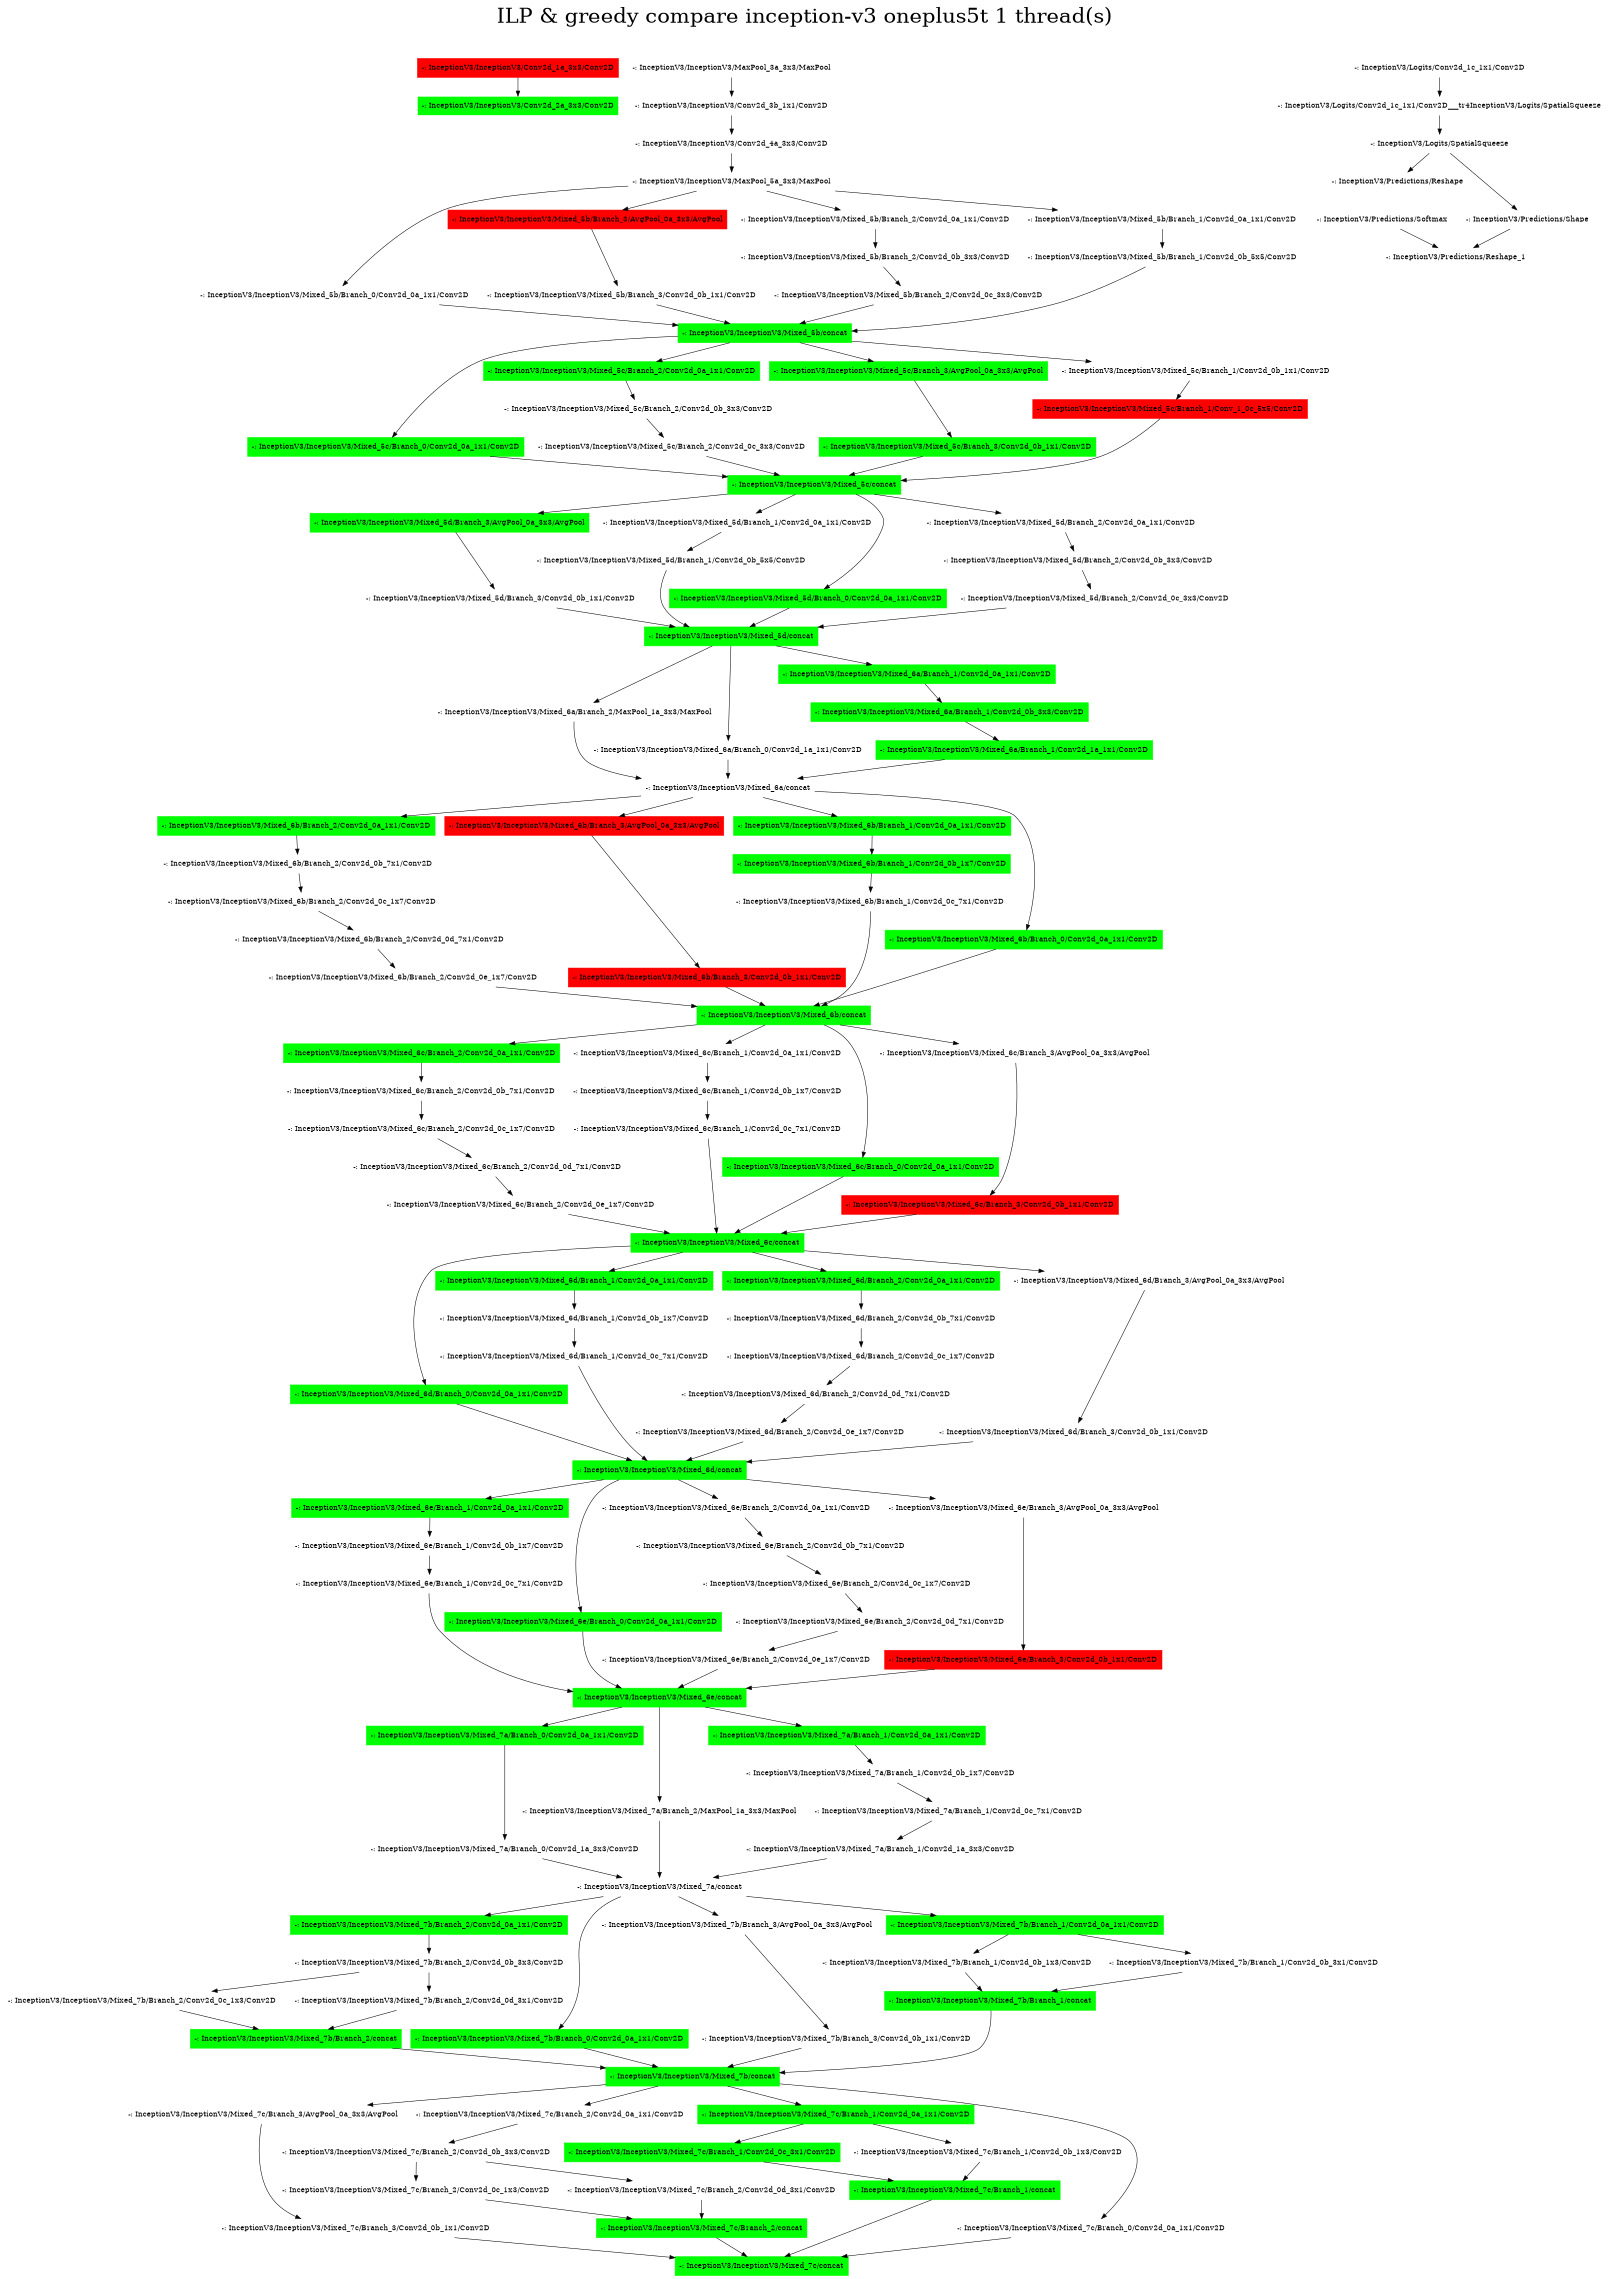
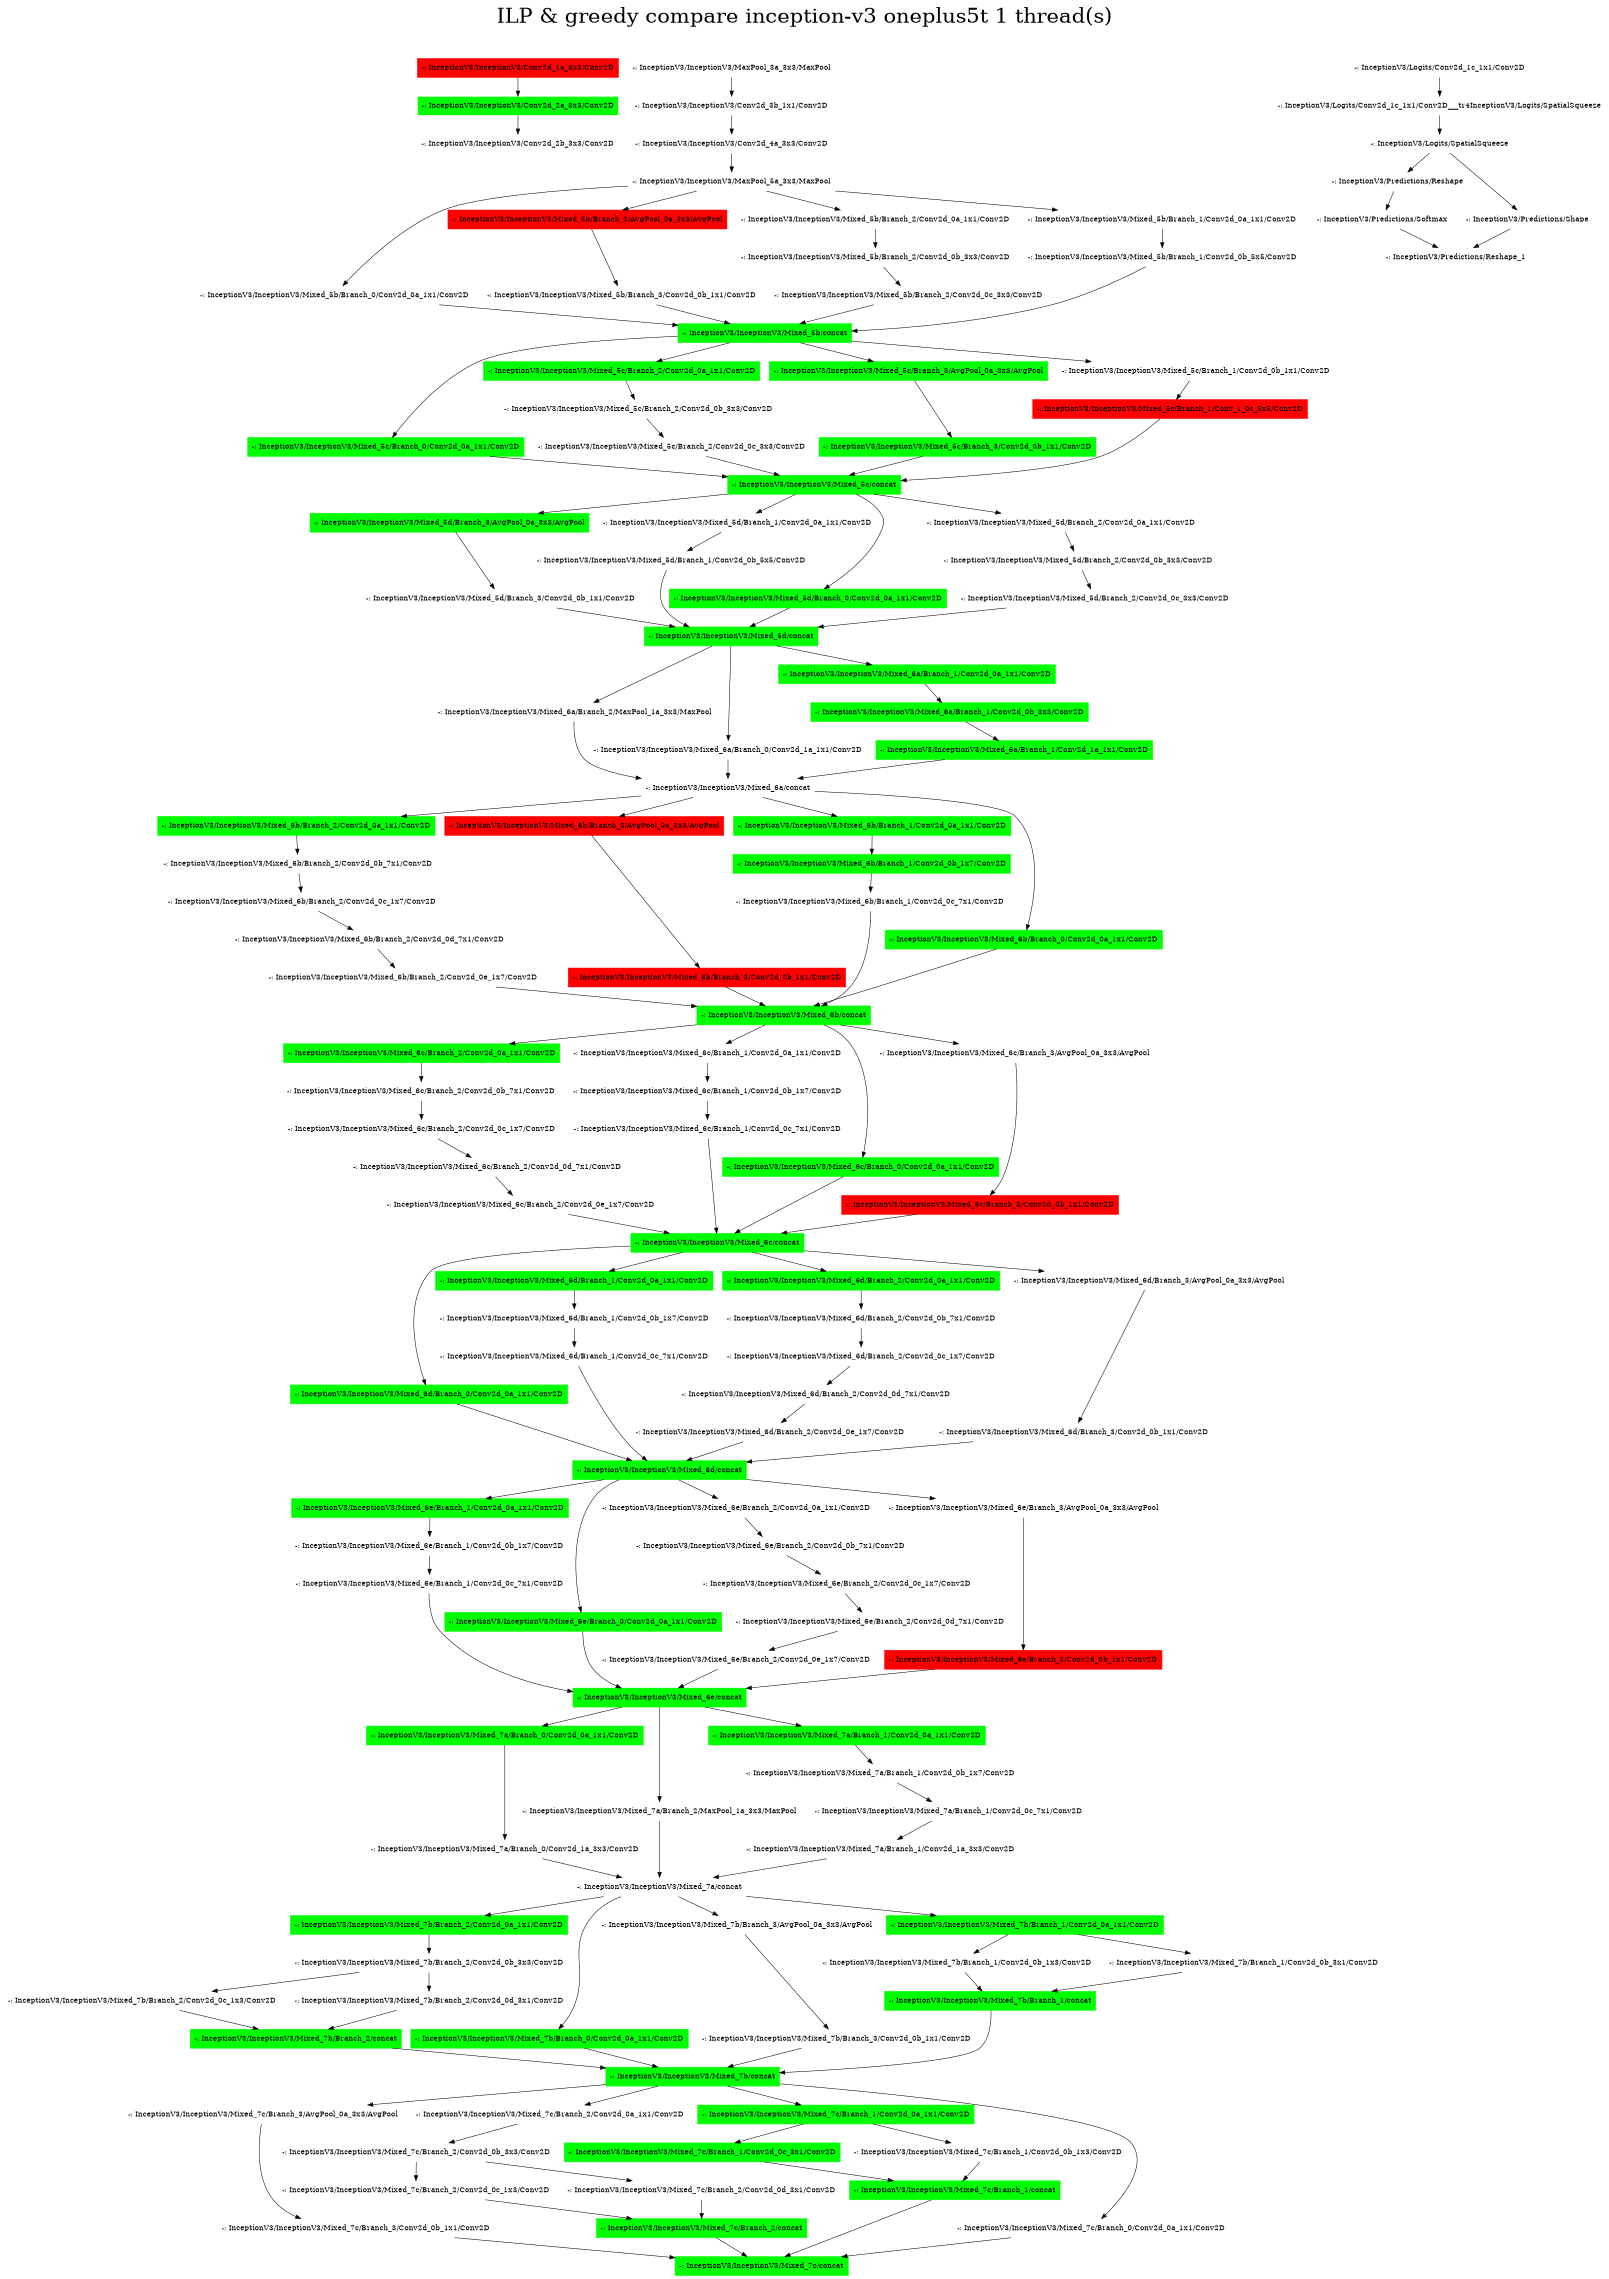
none -> (518, 144)
none -> (1391, 198)
